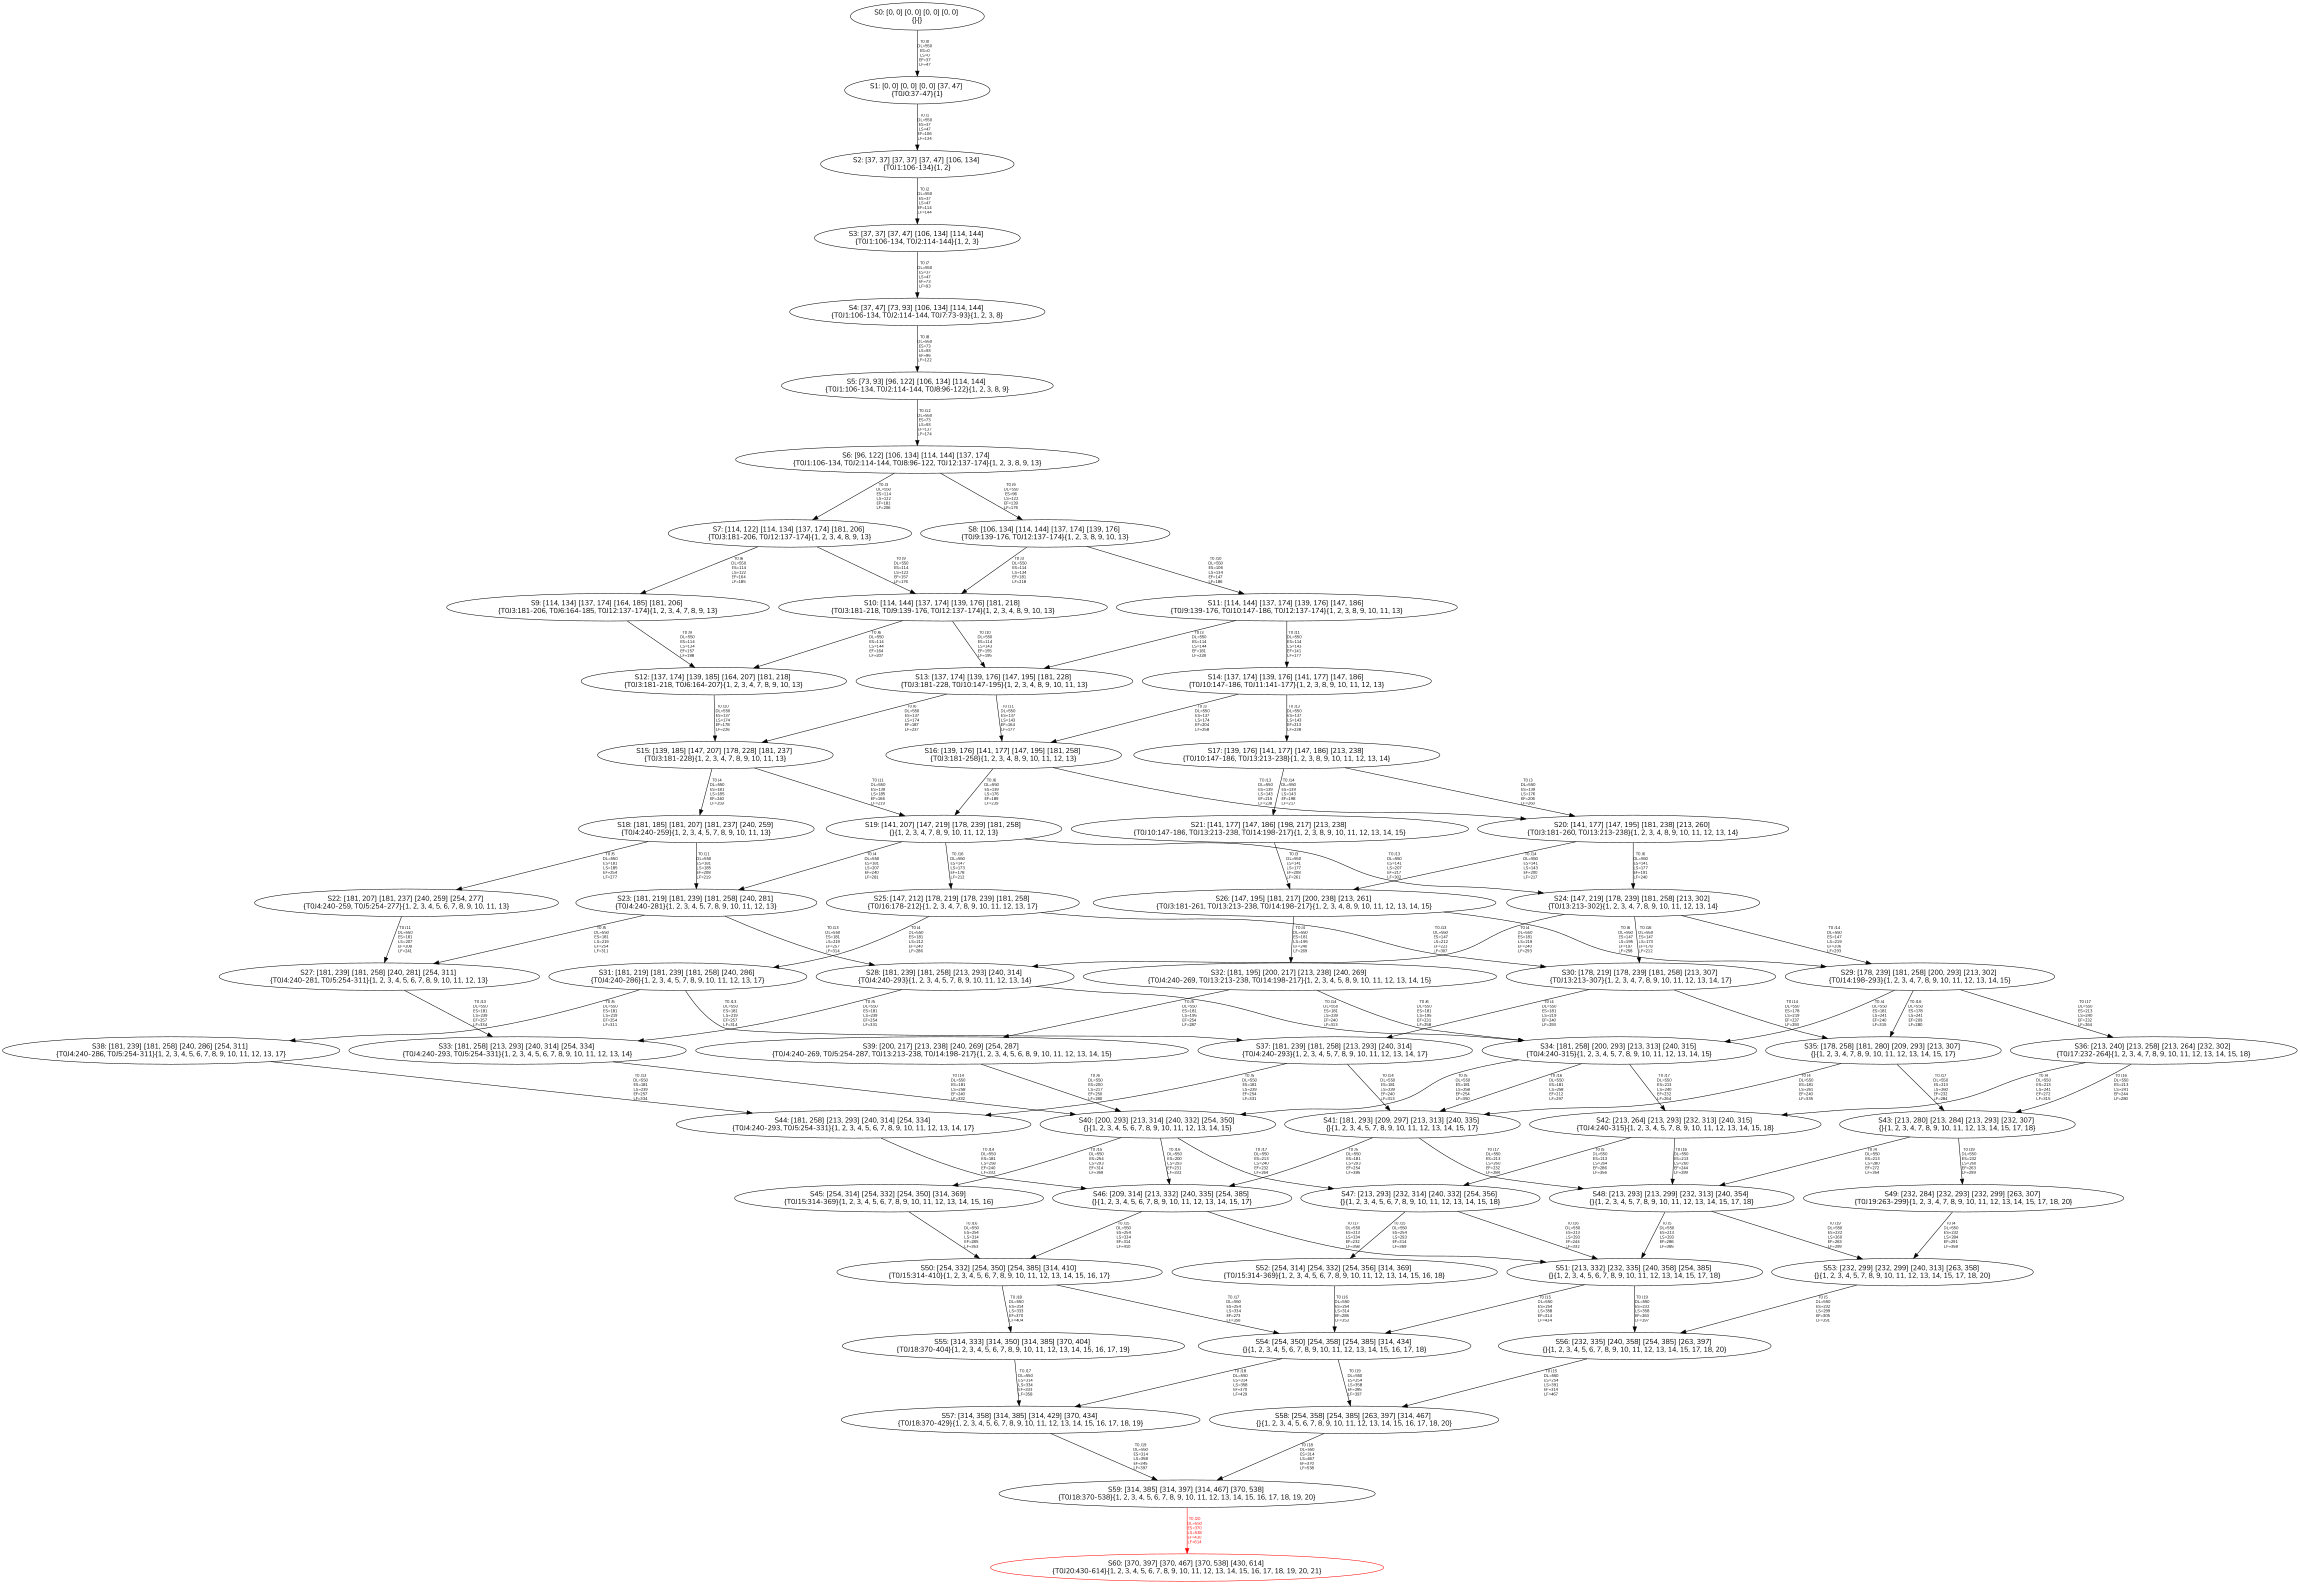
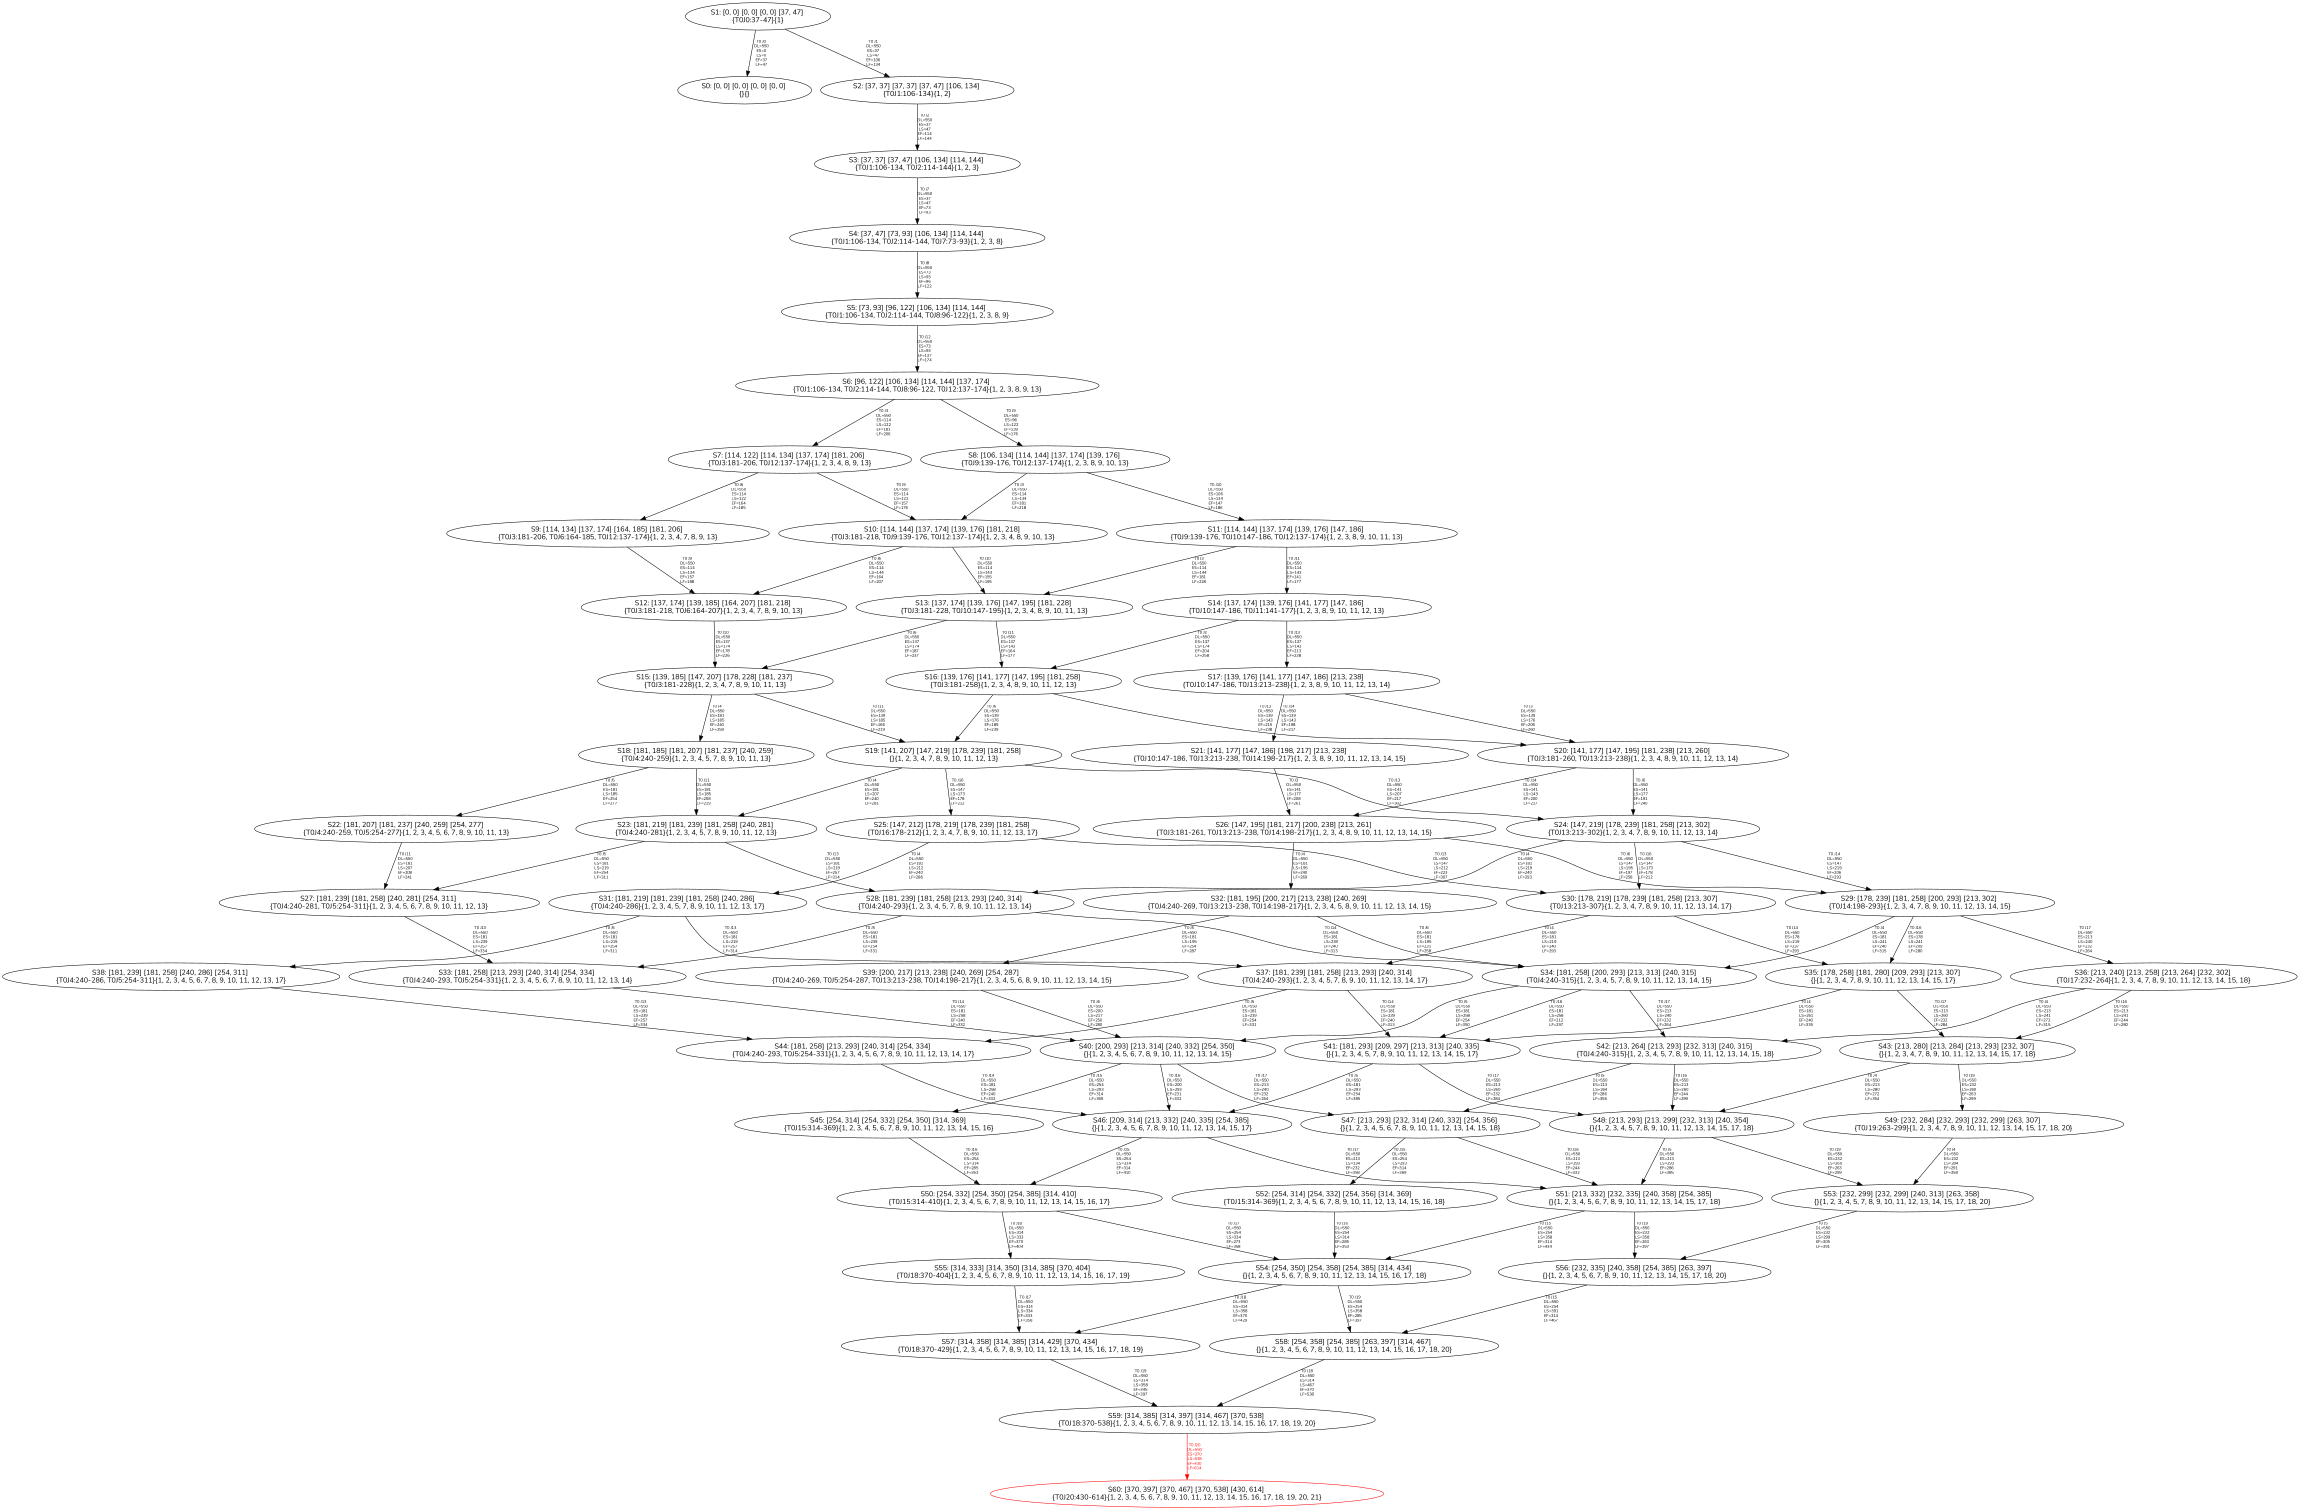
(917, 51) -> (752, 51)
